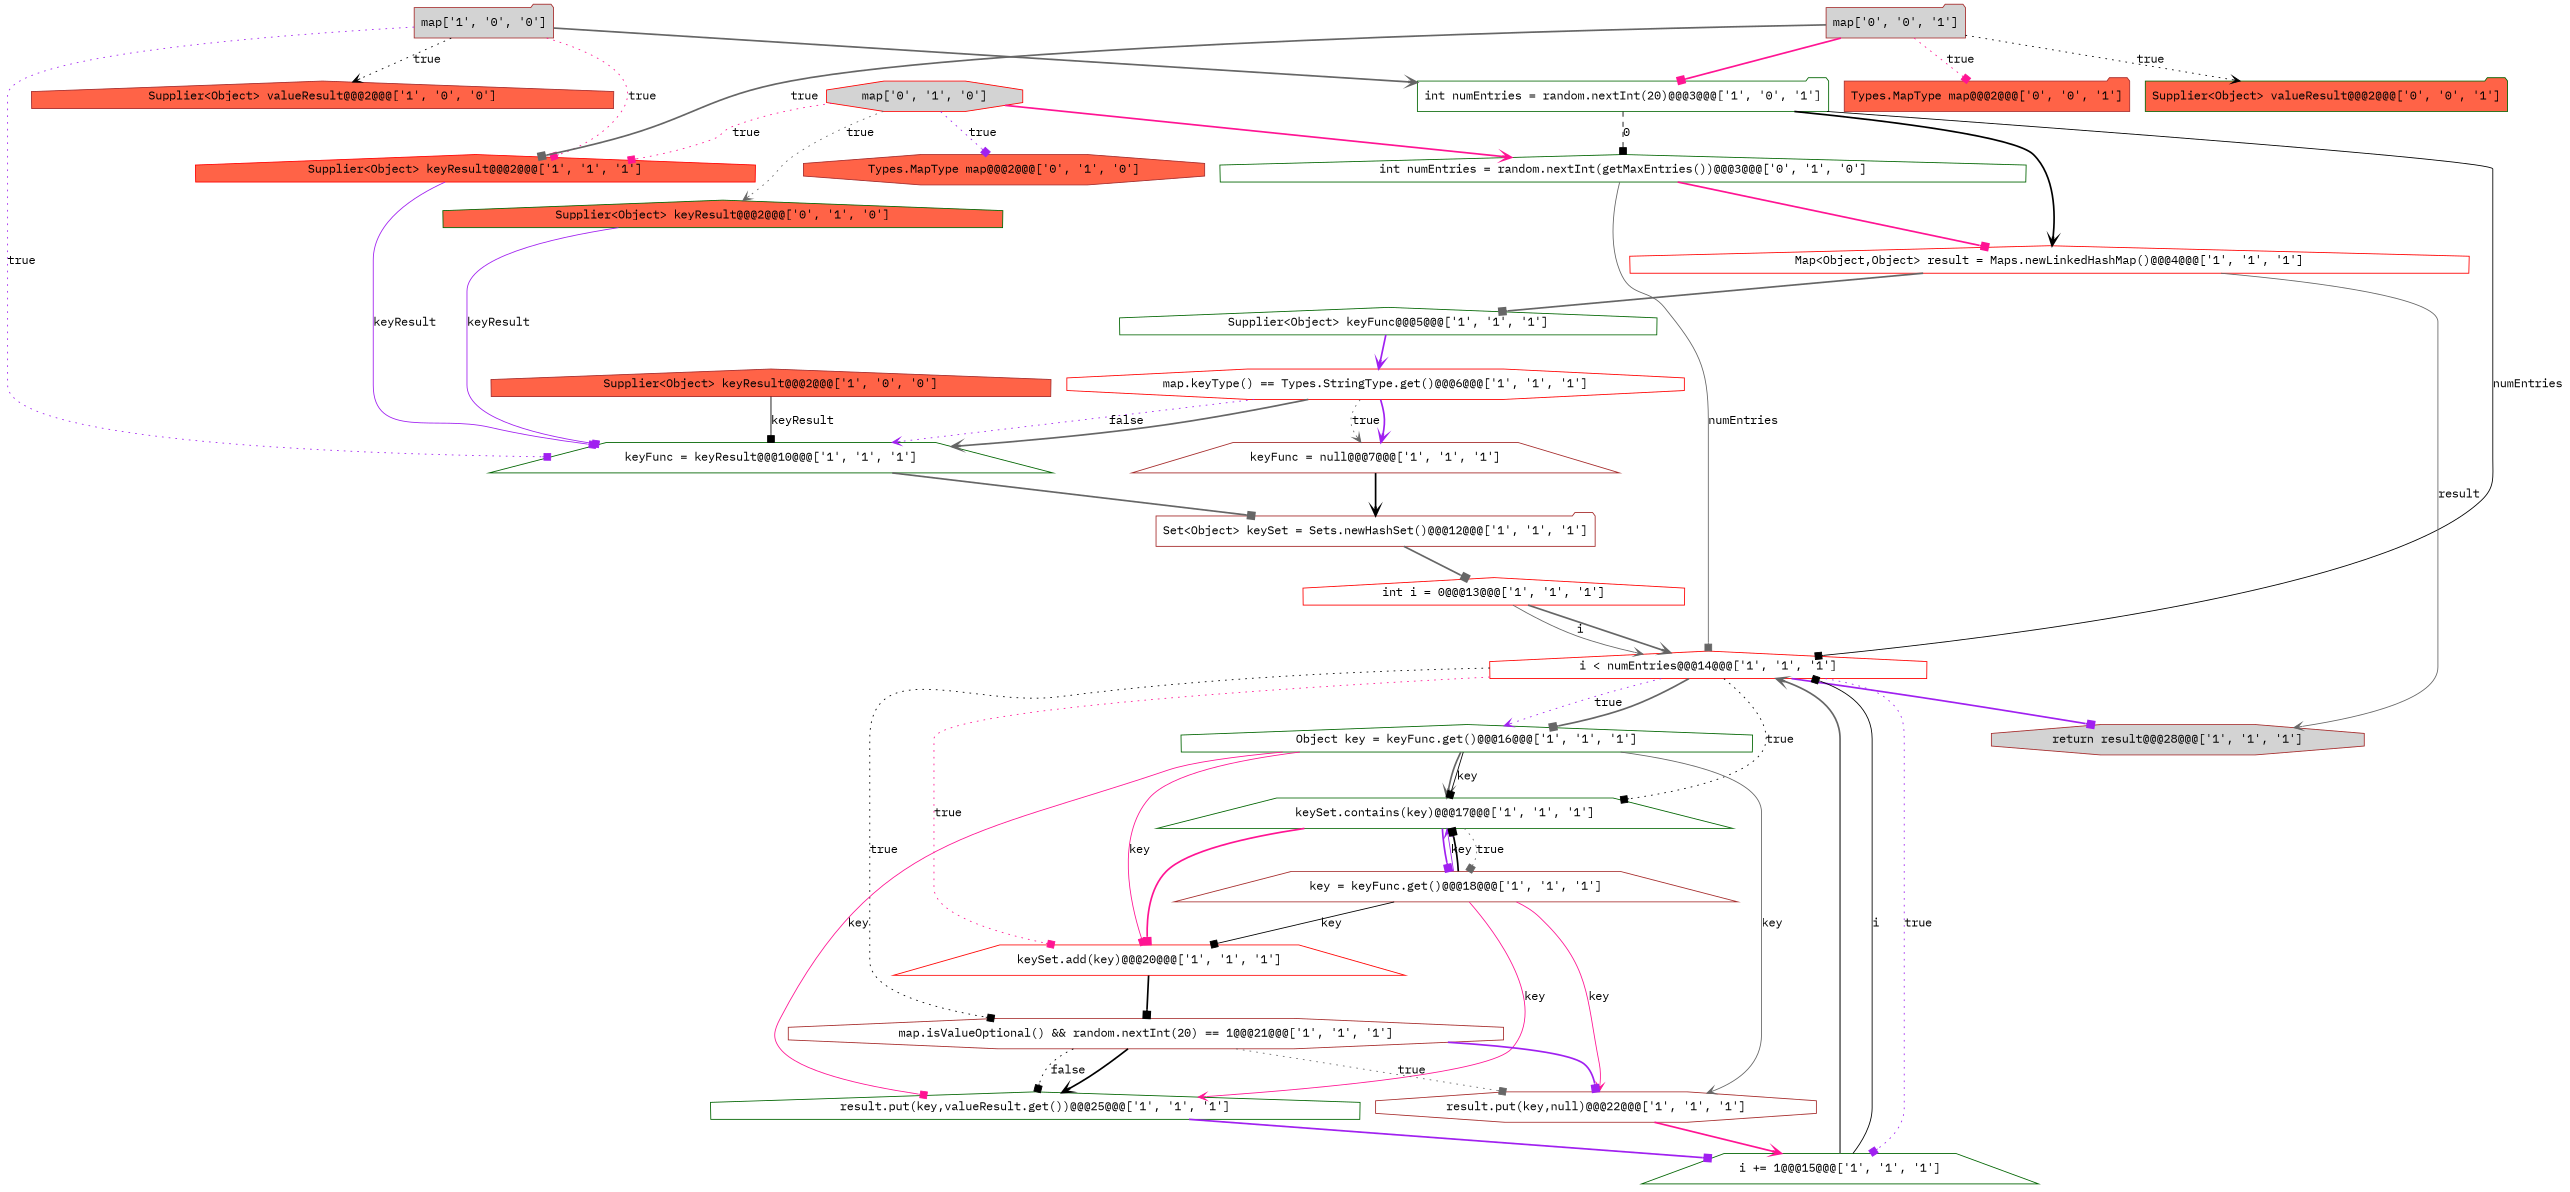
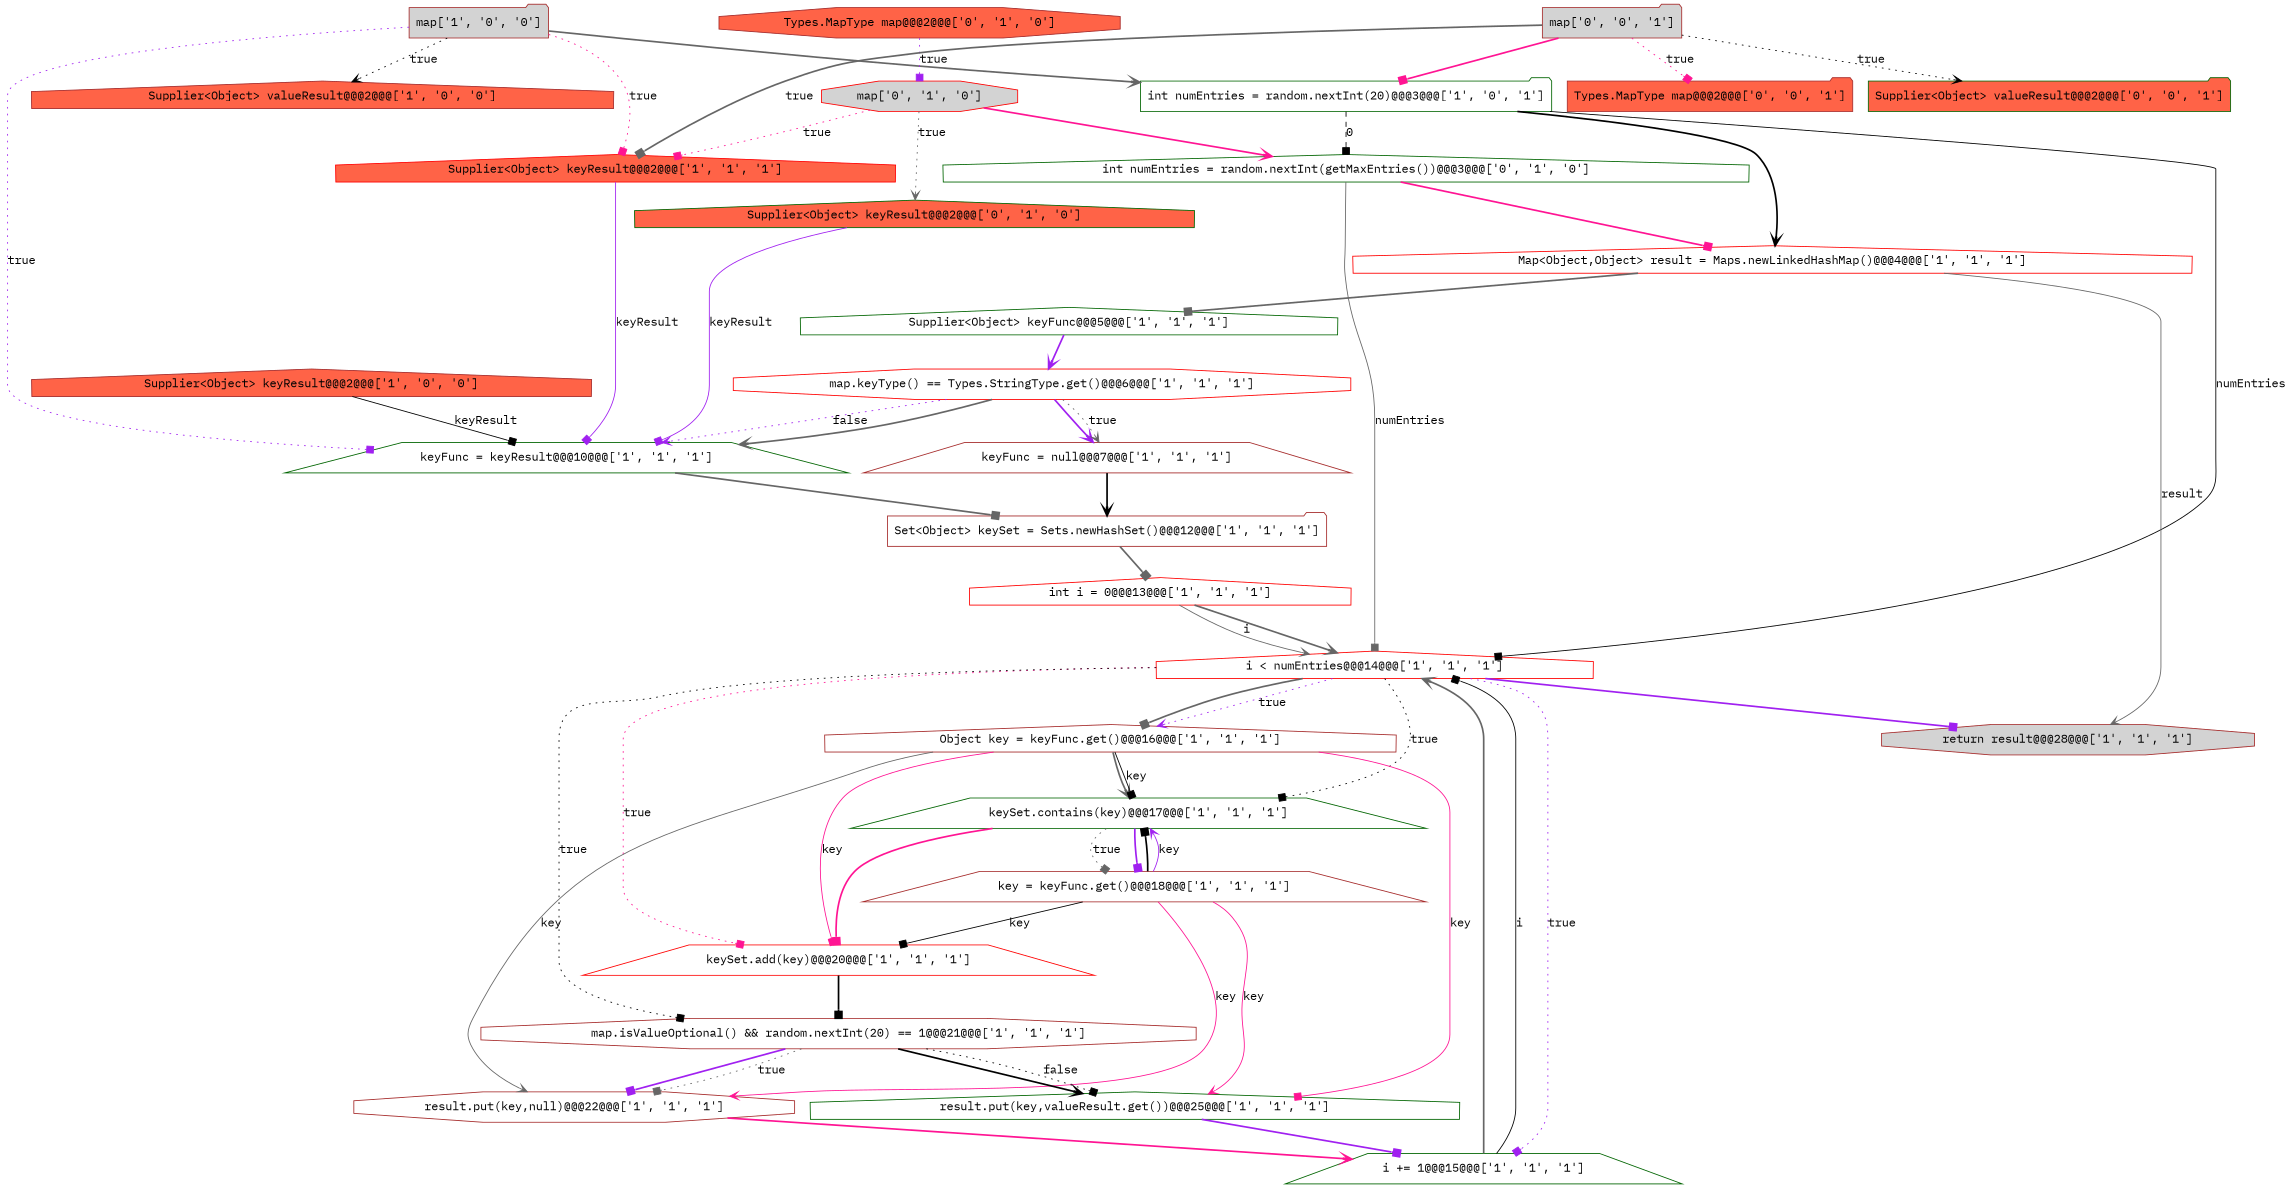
(961, 130) -> (920, 59)
(1467, 740) -> (1110, 740)
